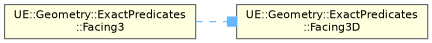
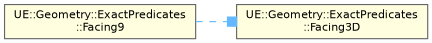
(100, 22) -> (100, 22)
